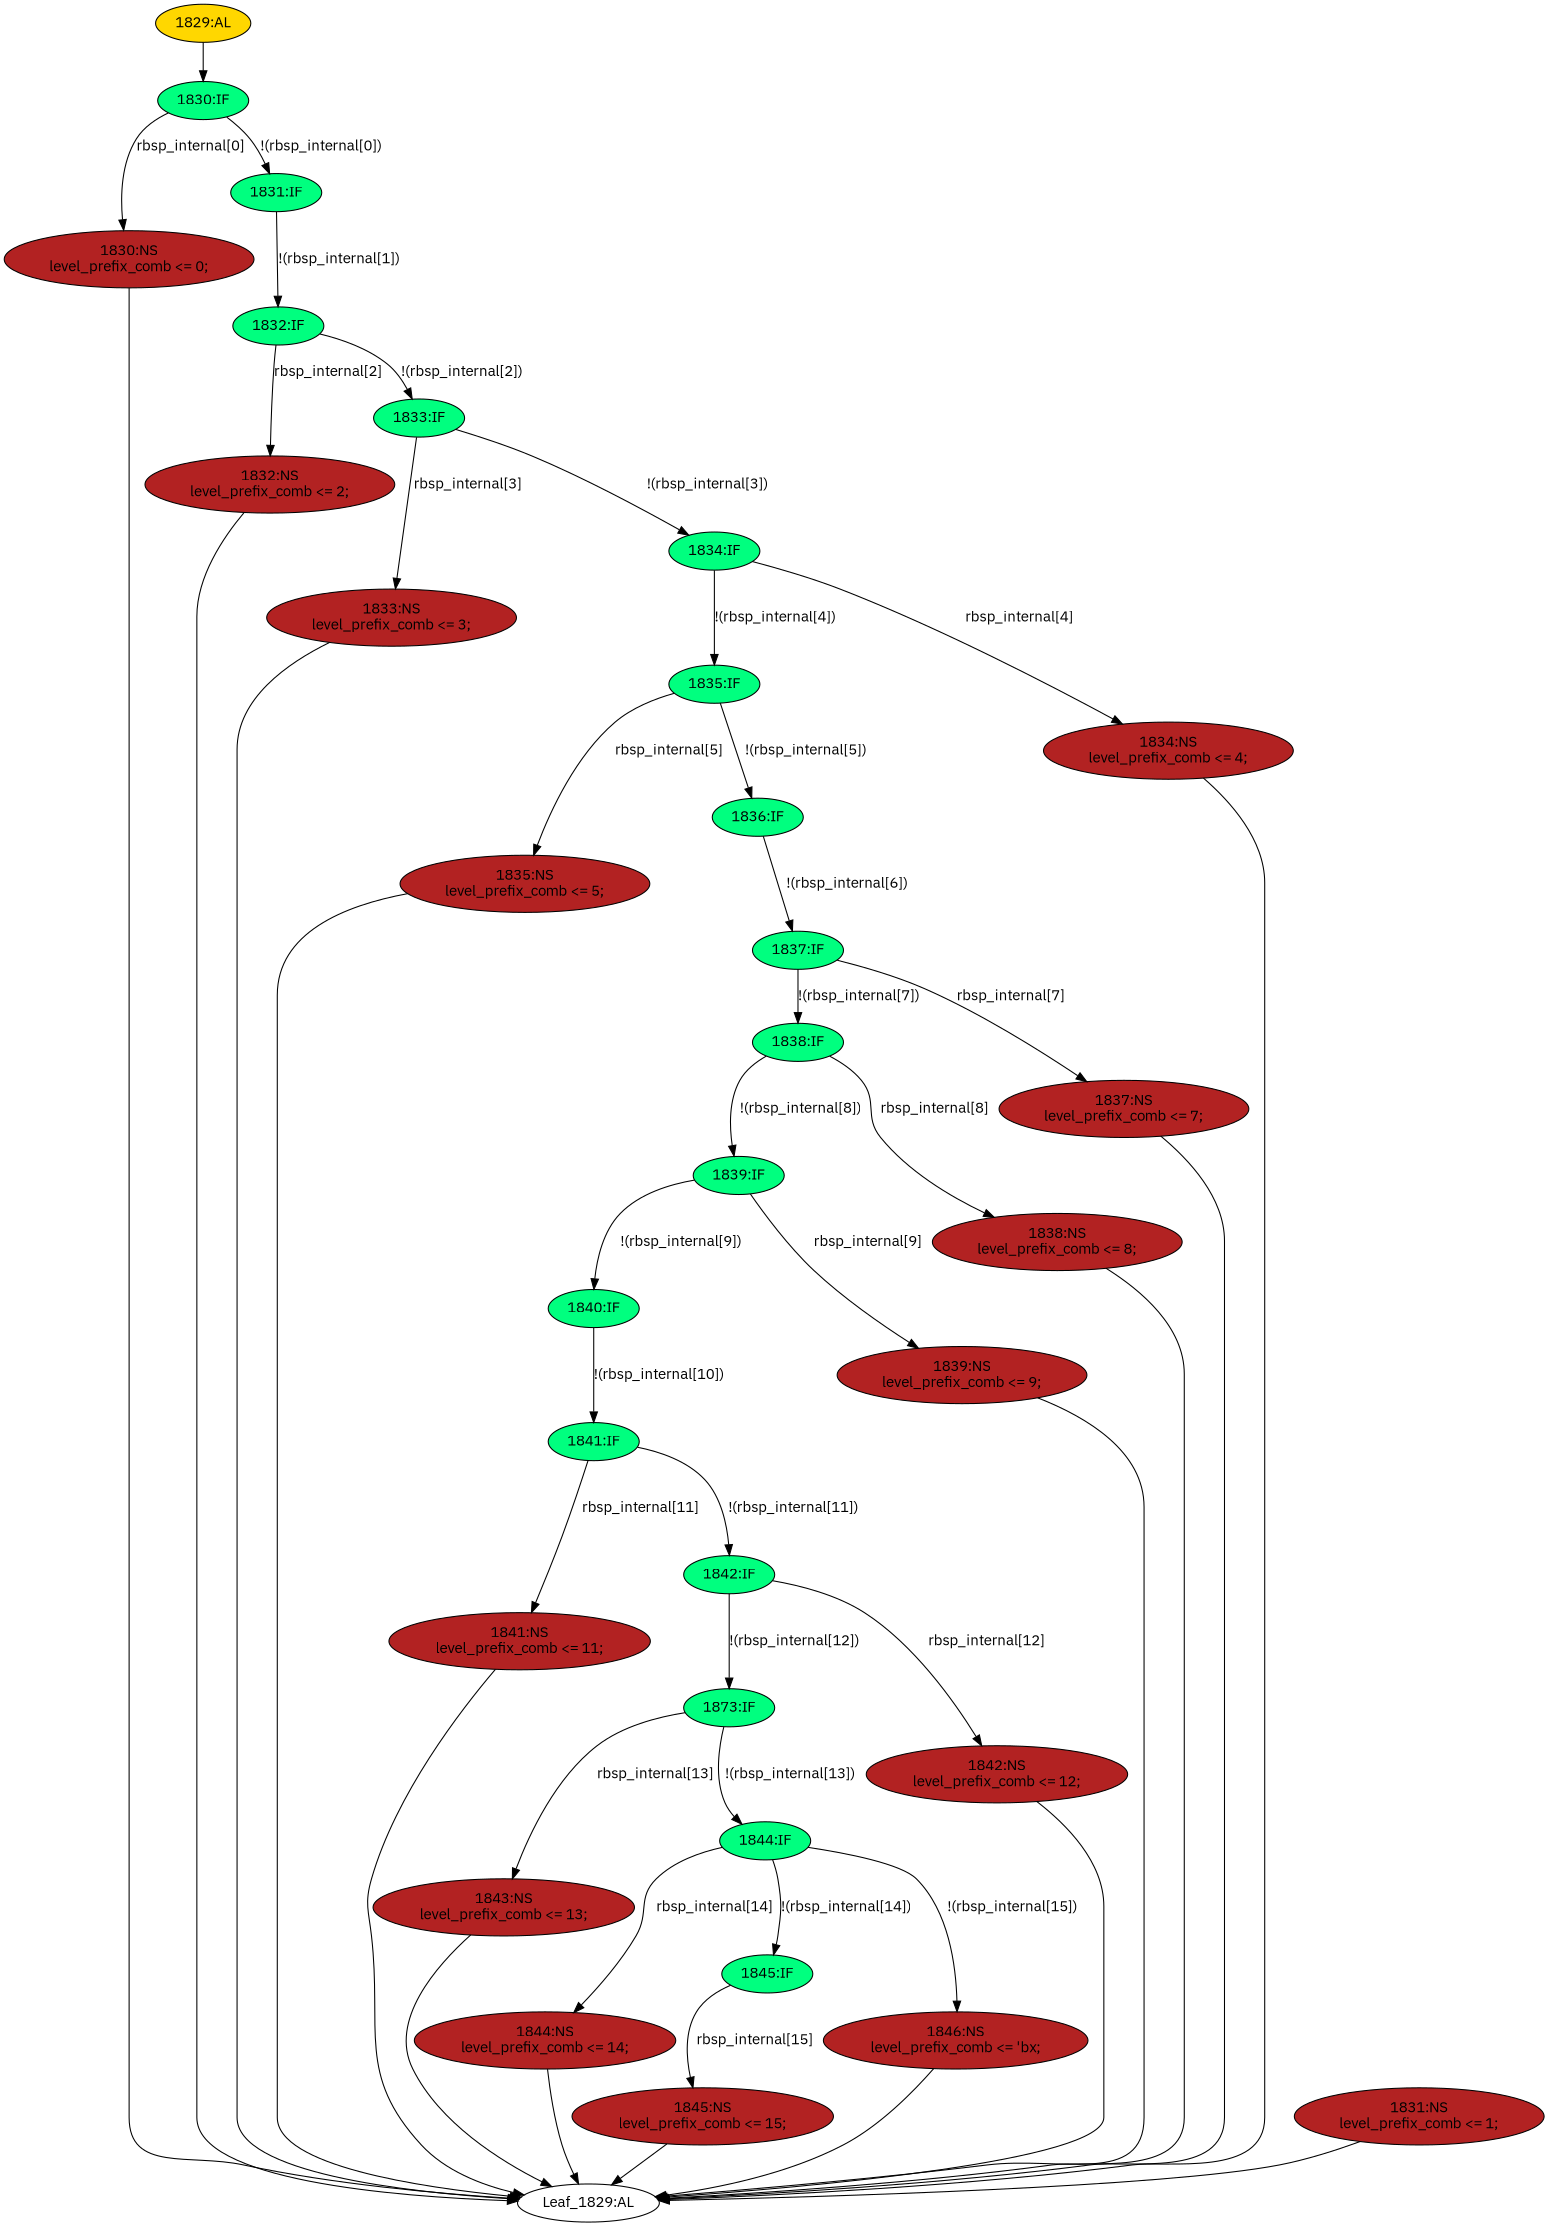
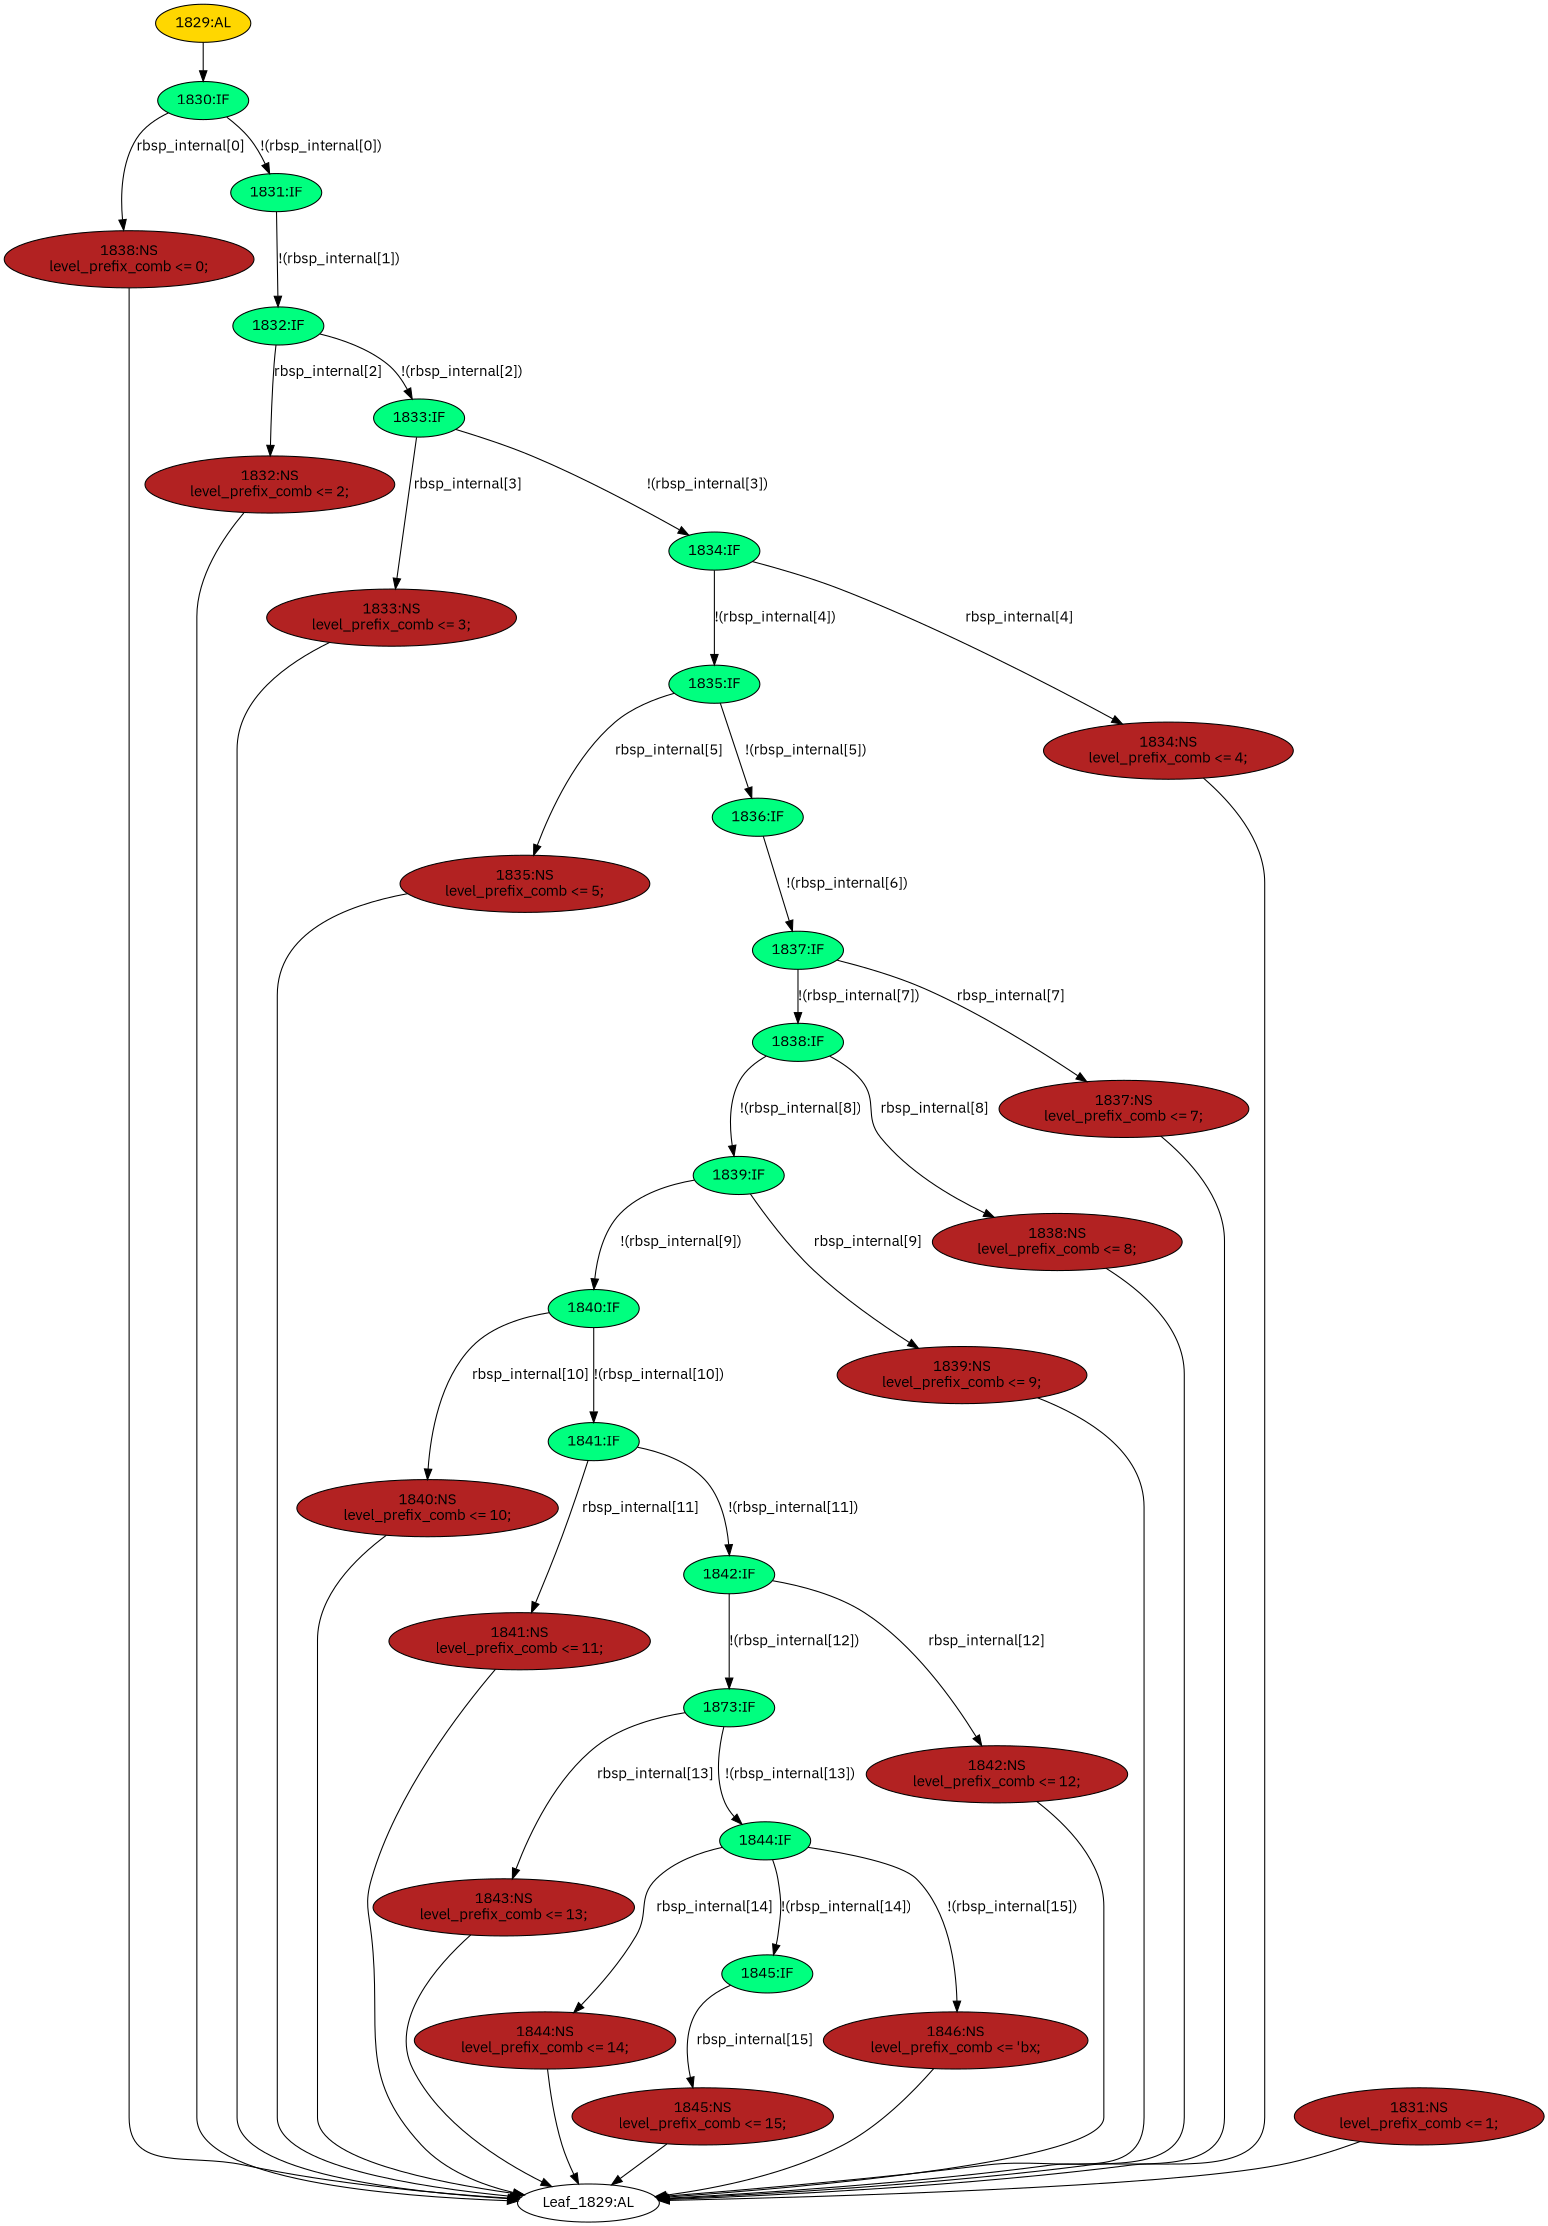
(129, 259) -> (129, 259)
none -> (428, 1508)
